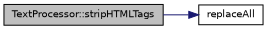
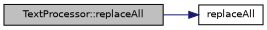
(84, 15) -> (84, 15)
